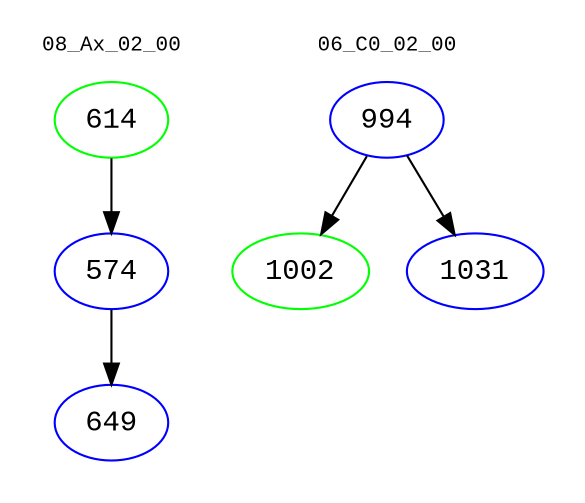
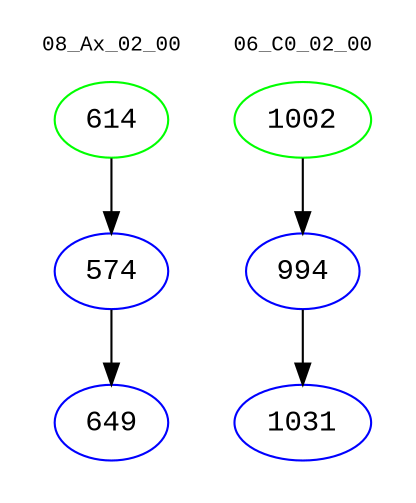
(349, 186) -> (303, 185)
